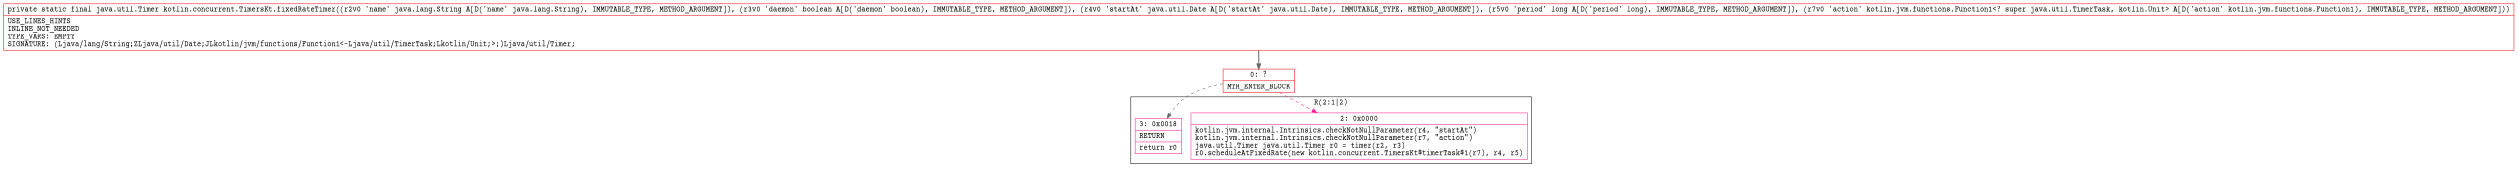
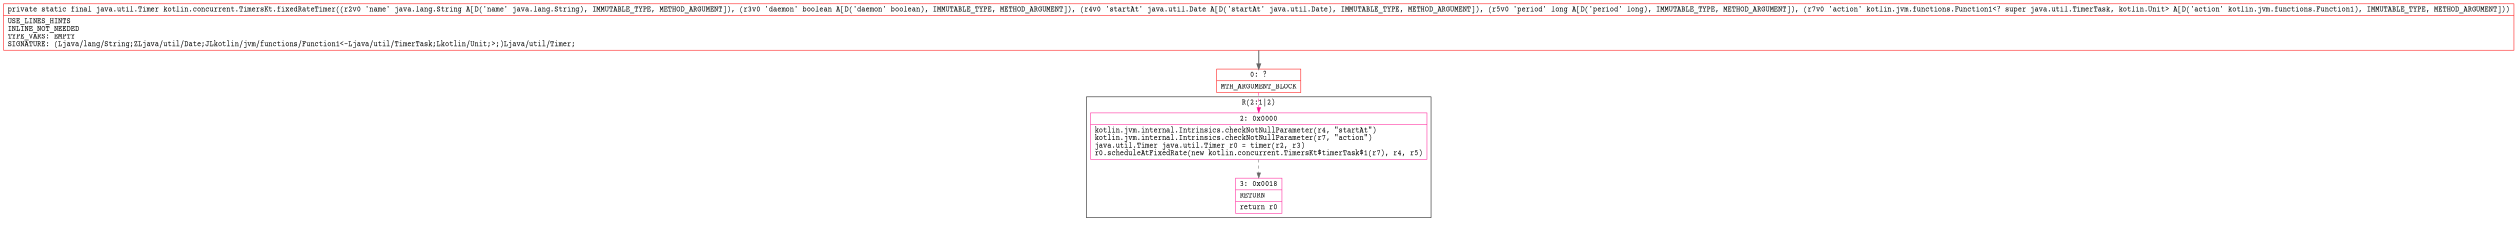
(1259, 86) -> (1259, 86)
(1193, 93) -> (1259, 166)
